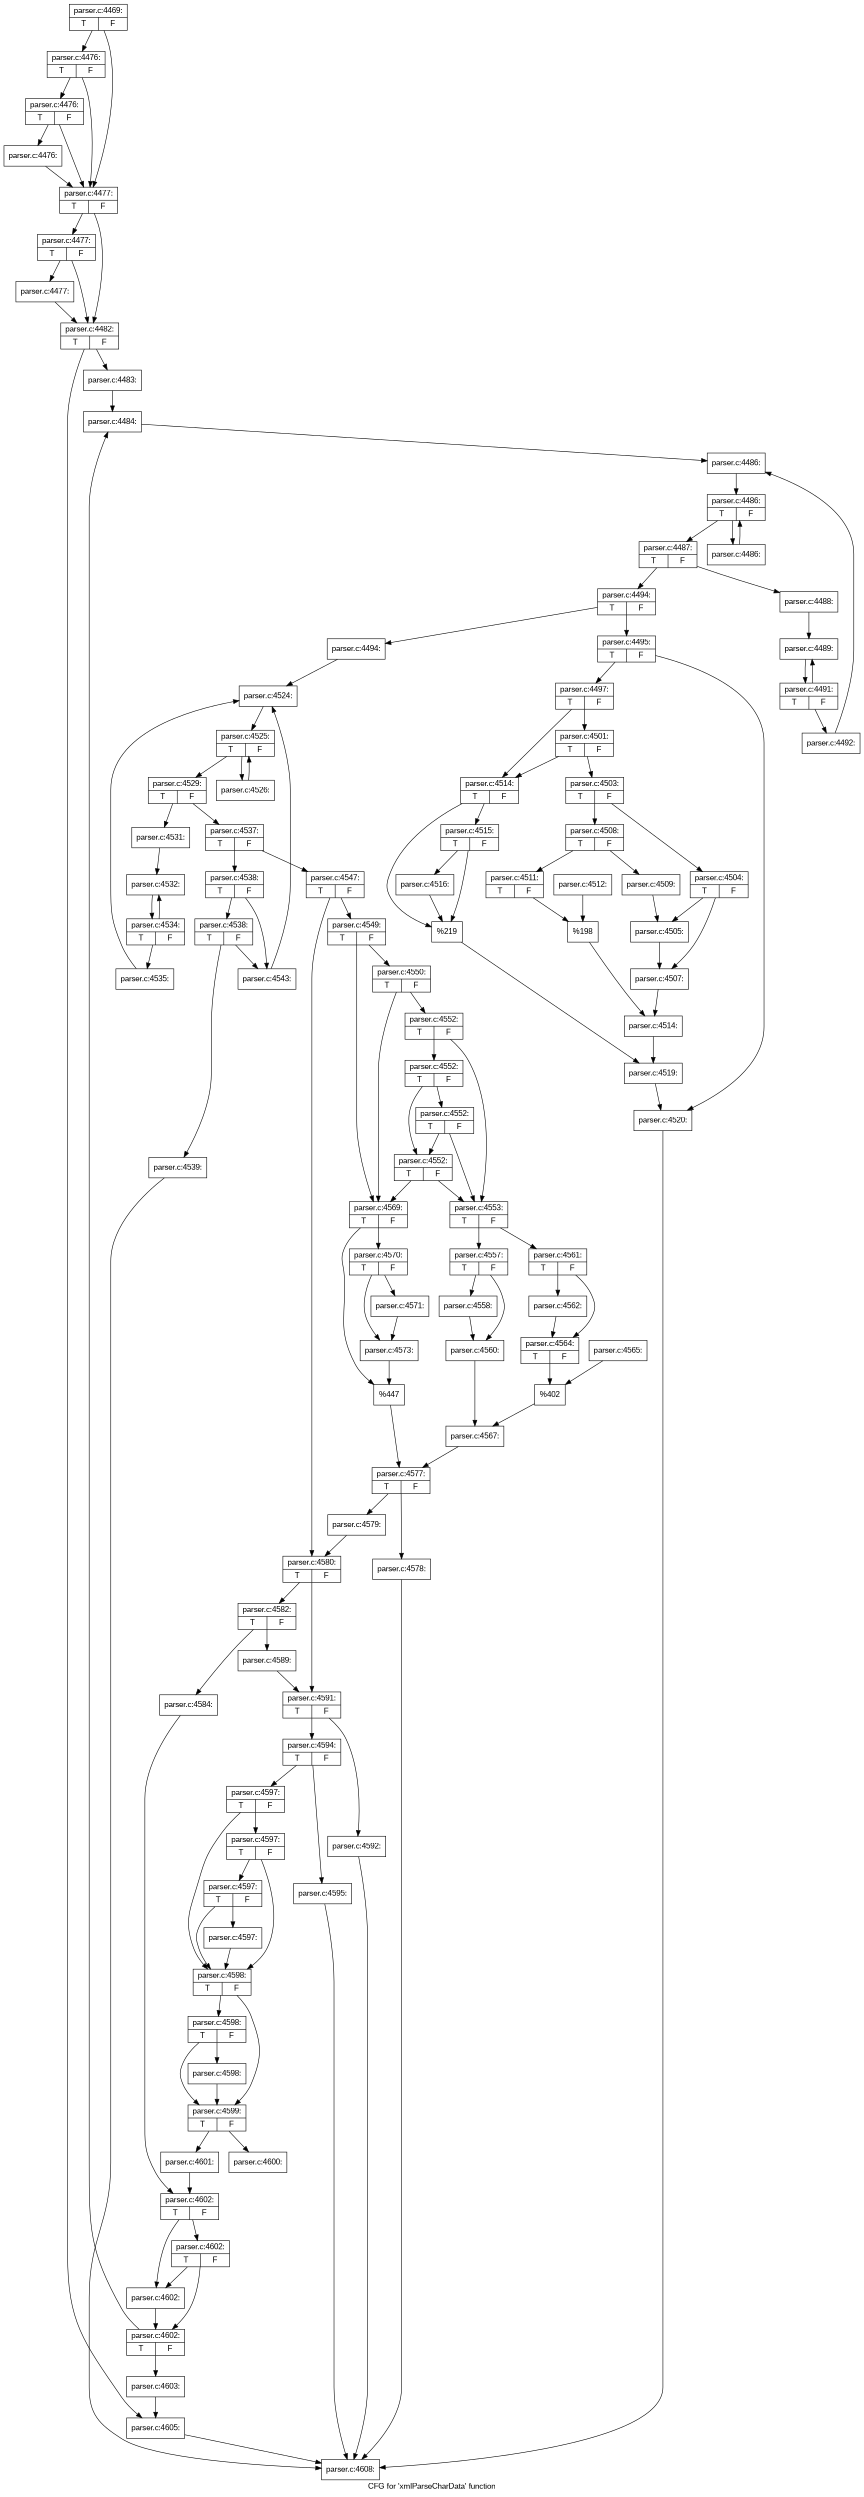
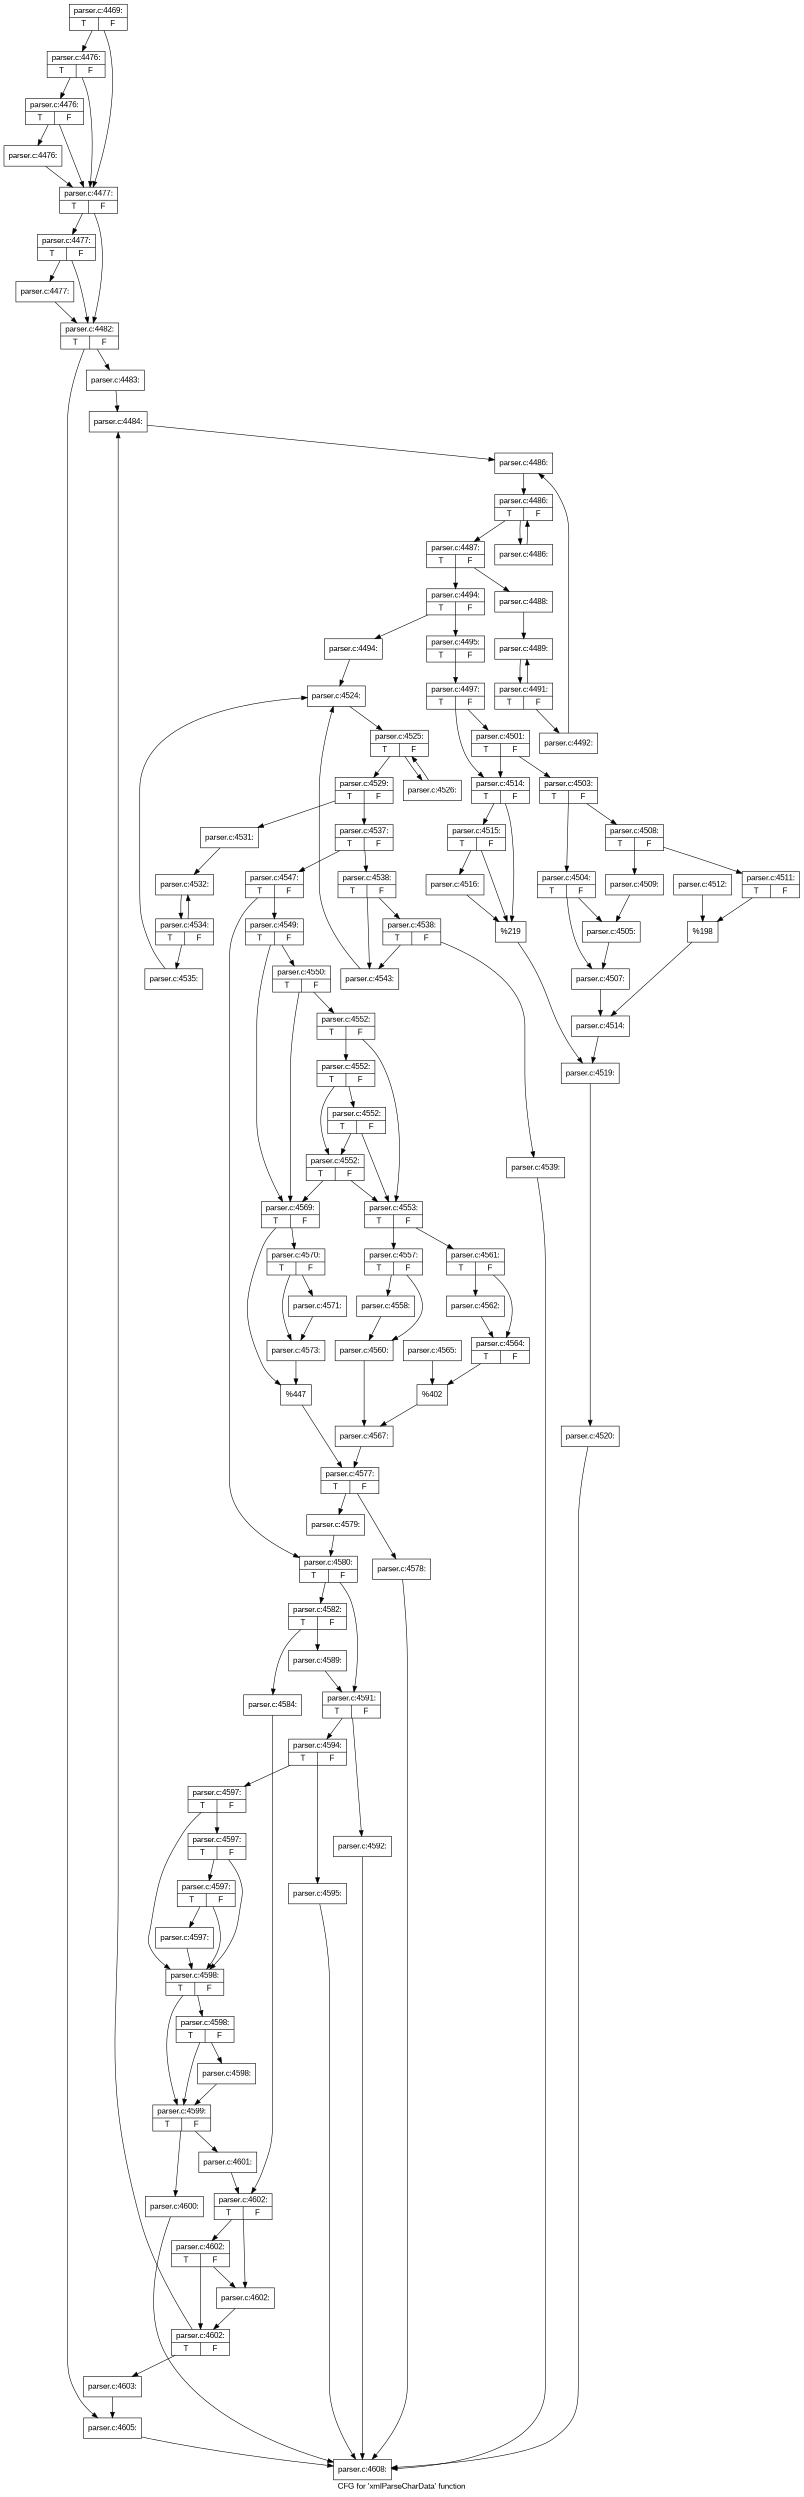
(764, 867) -> none
none -> (182, 2378)
